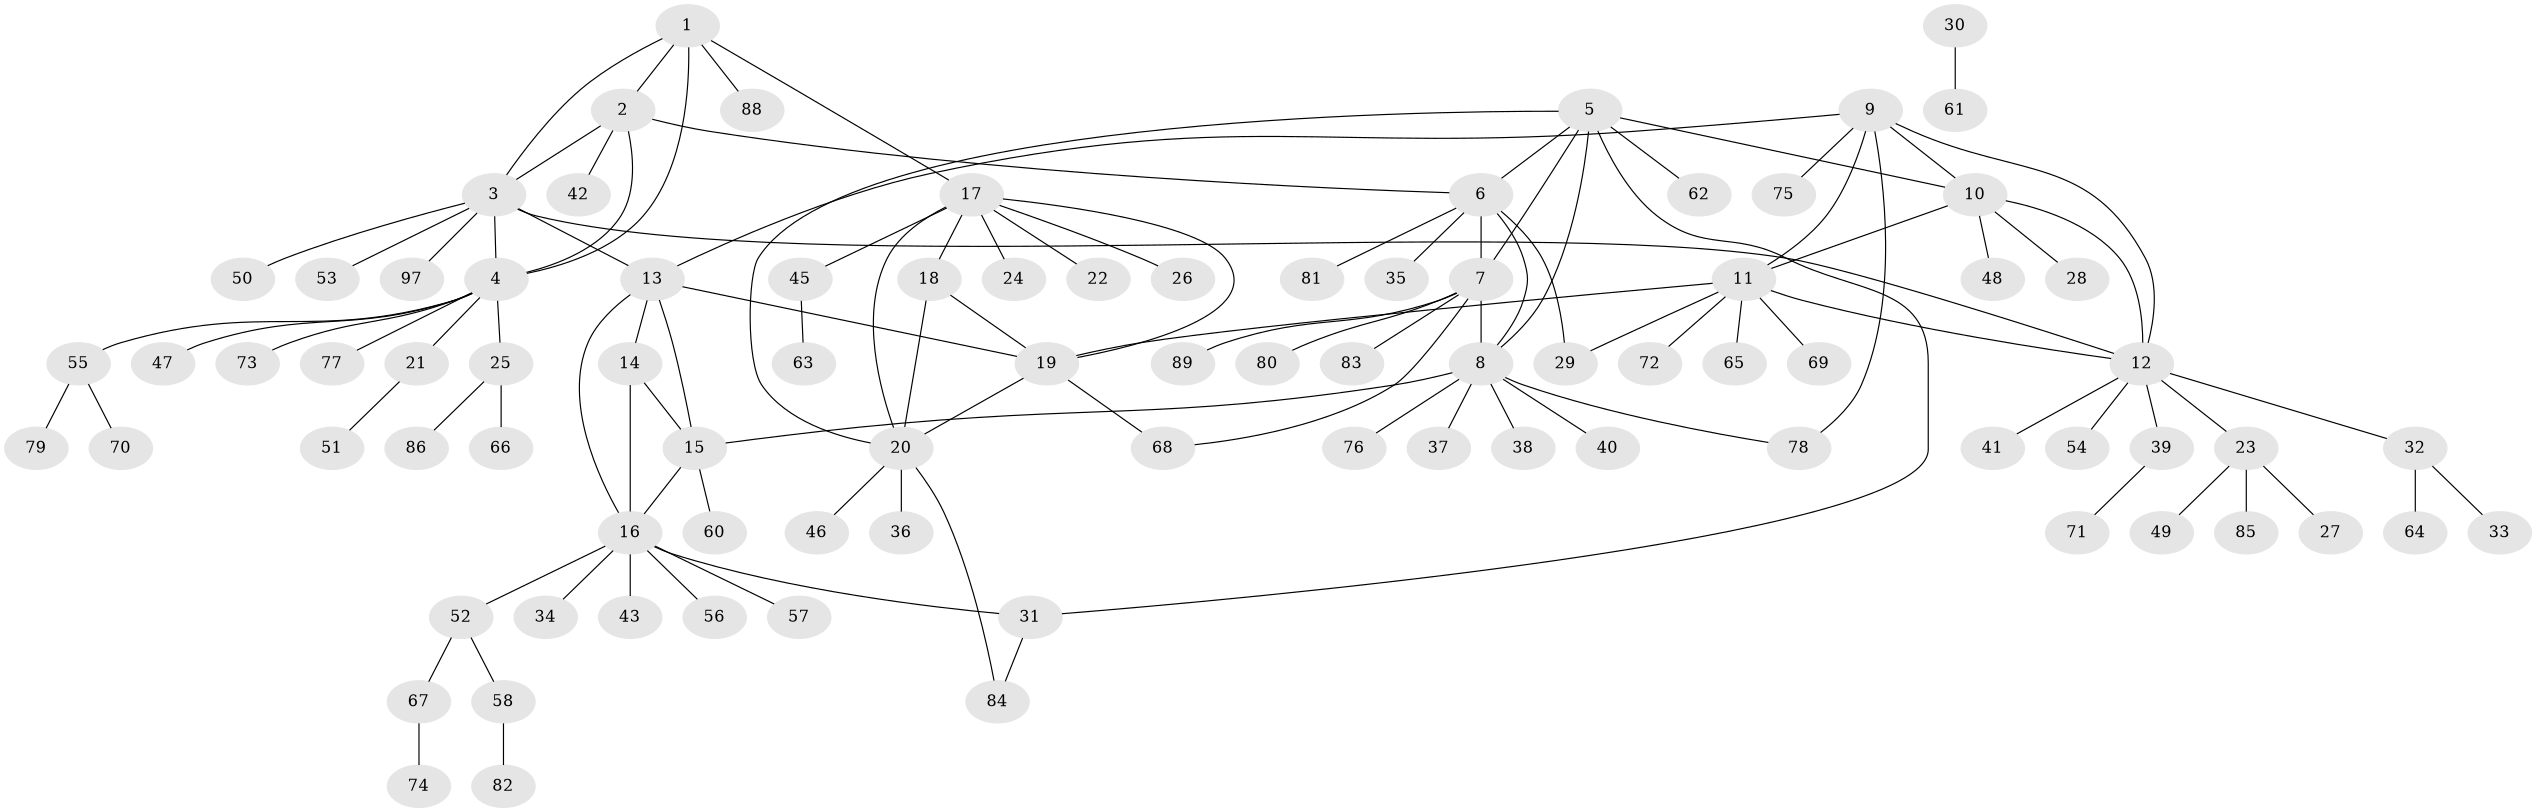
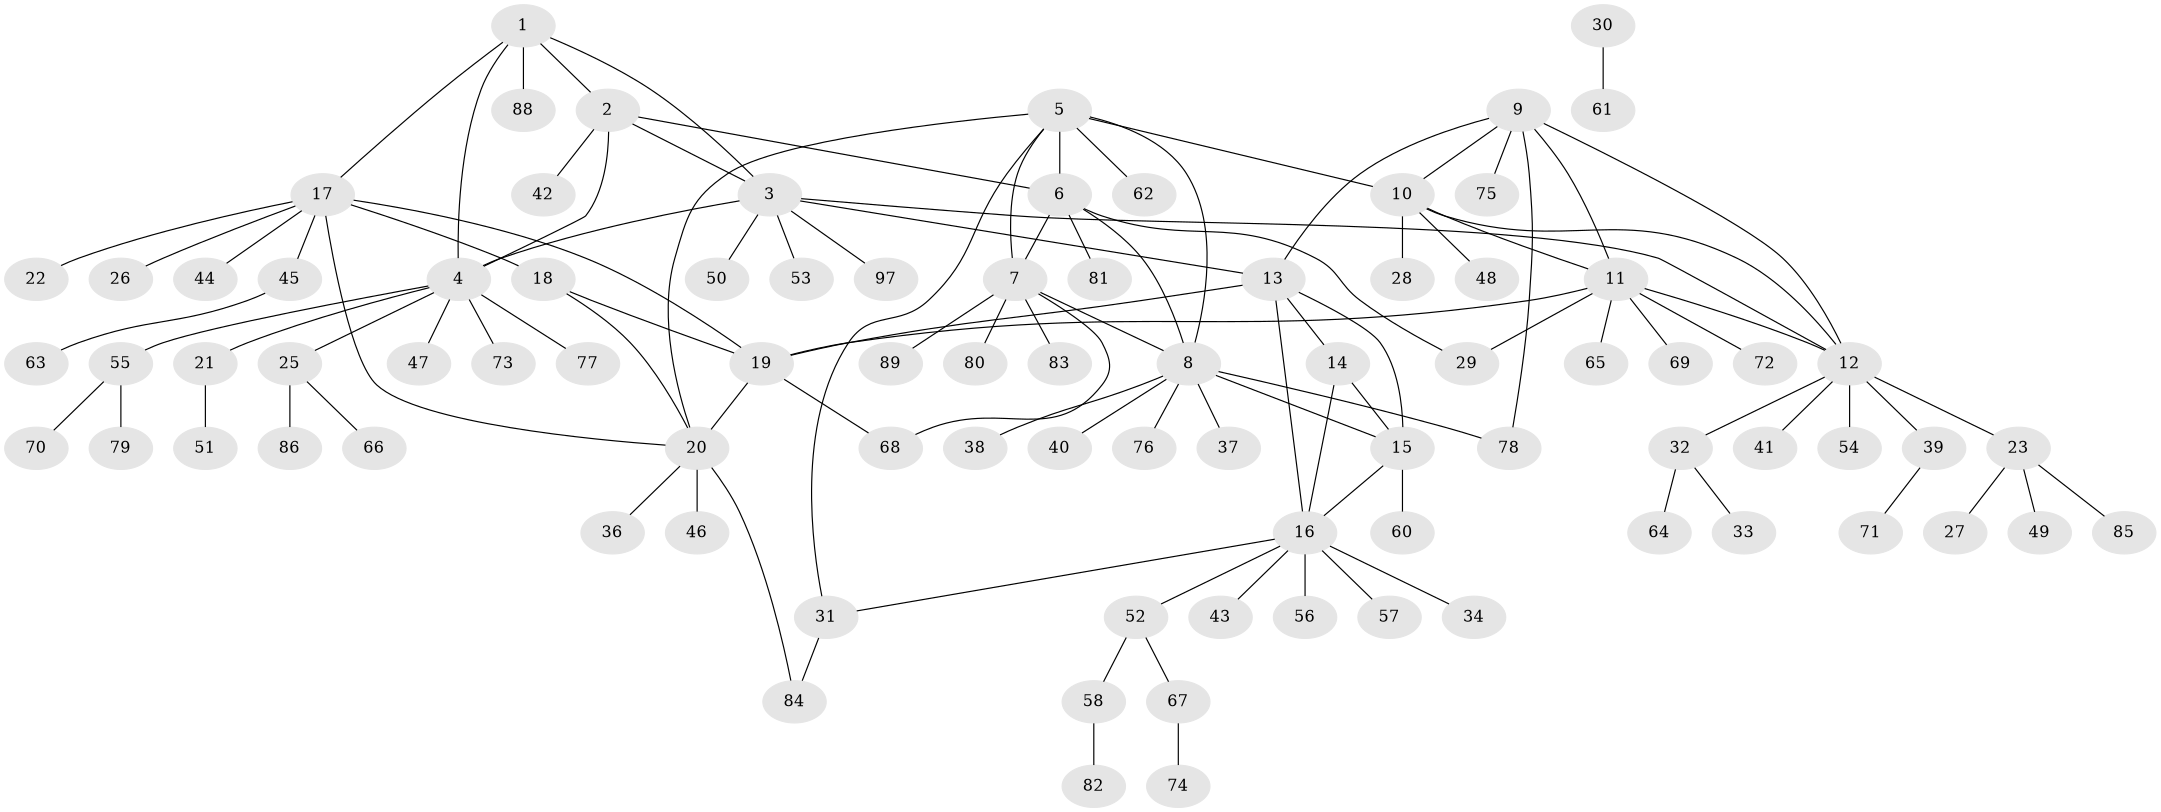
(1014, 279) -> (205, 279)
(1397, 279) -> none
